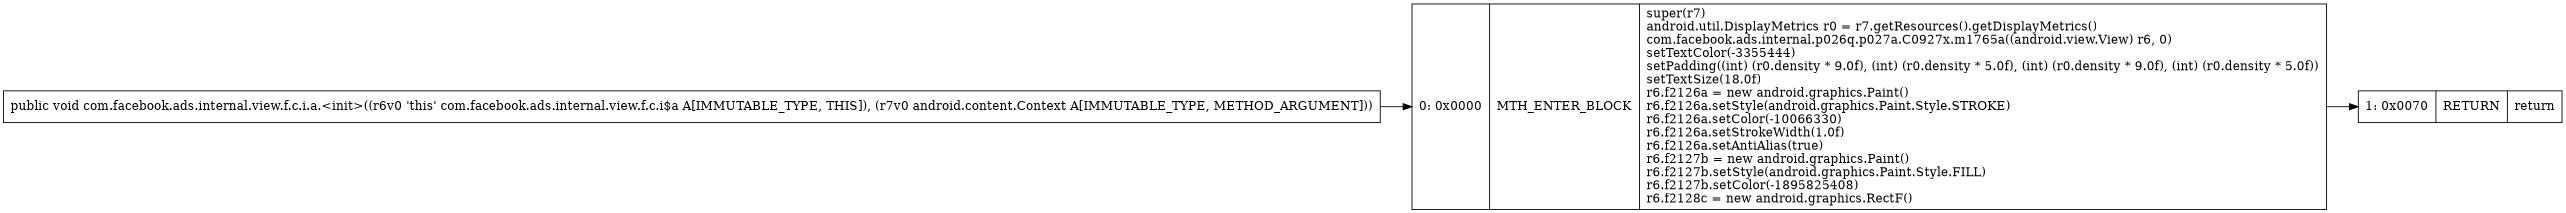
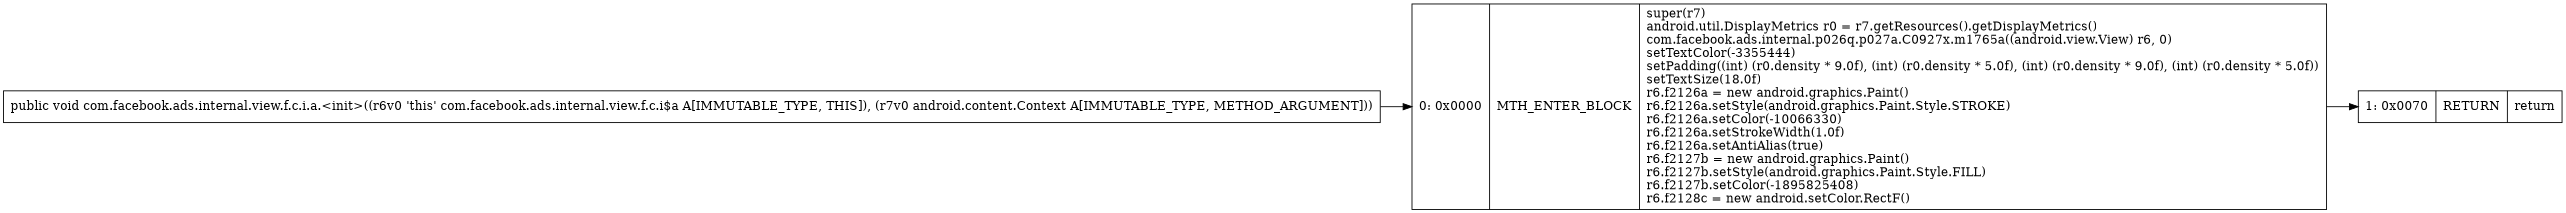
(1780, 199) -> (1778, 199)
